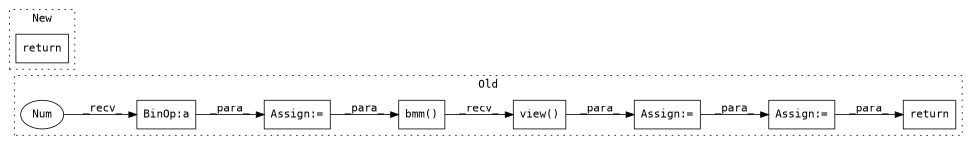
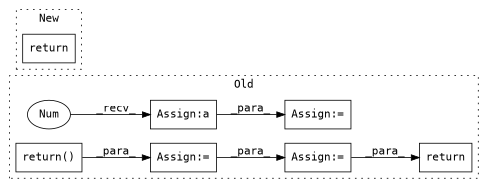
(166, 115) -> (183, 115)
(422, 115) -> none
(540, 115) -> (49, 158)
